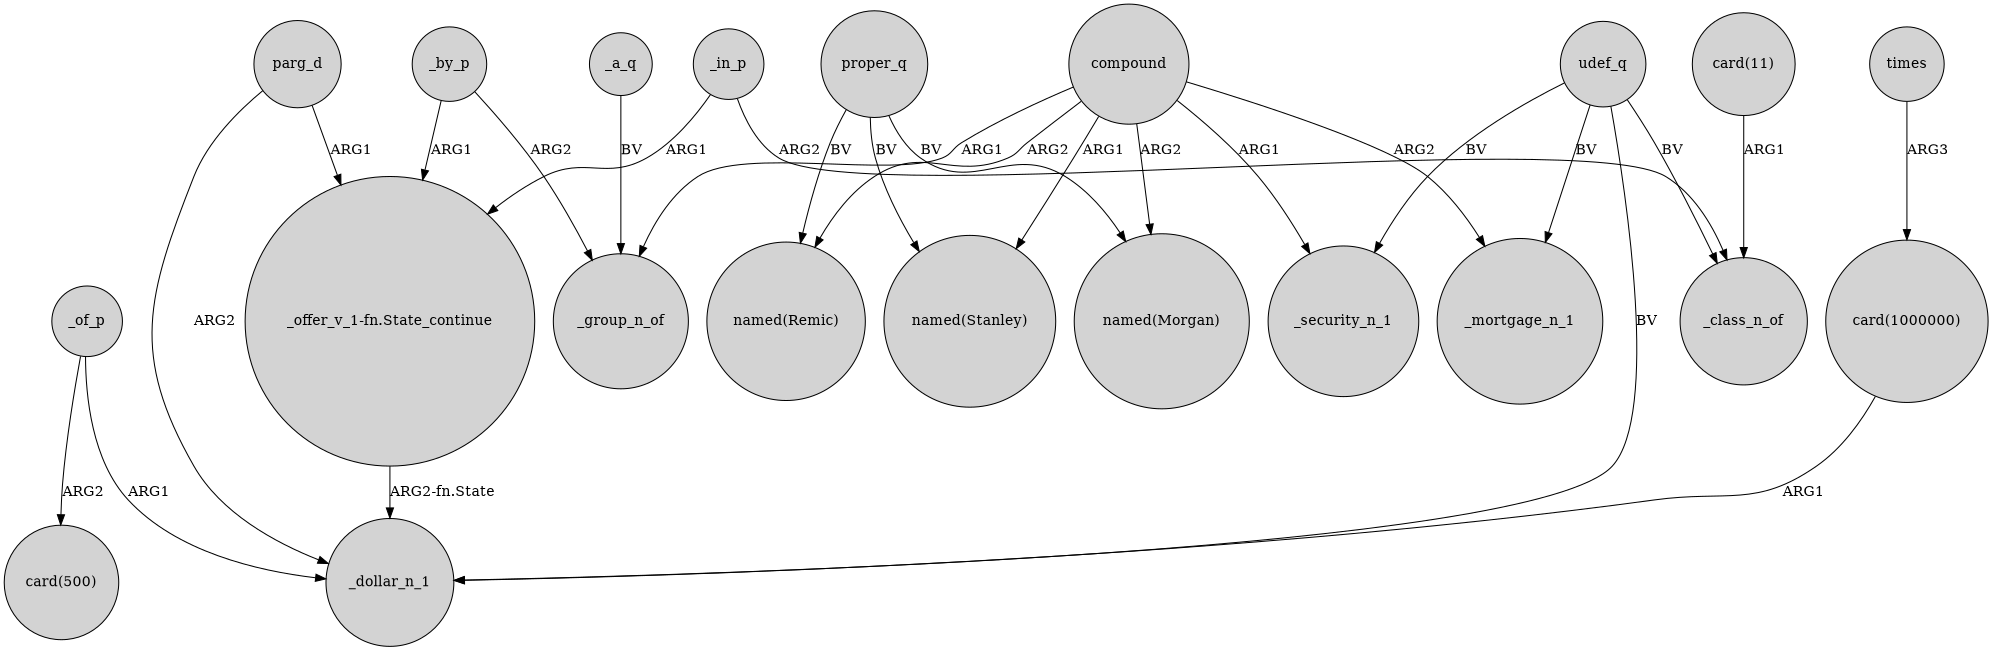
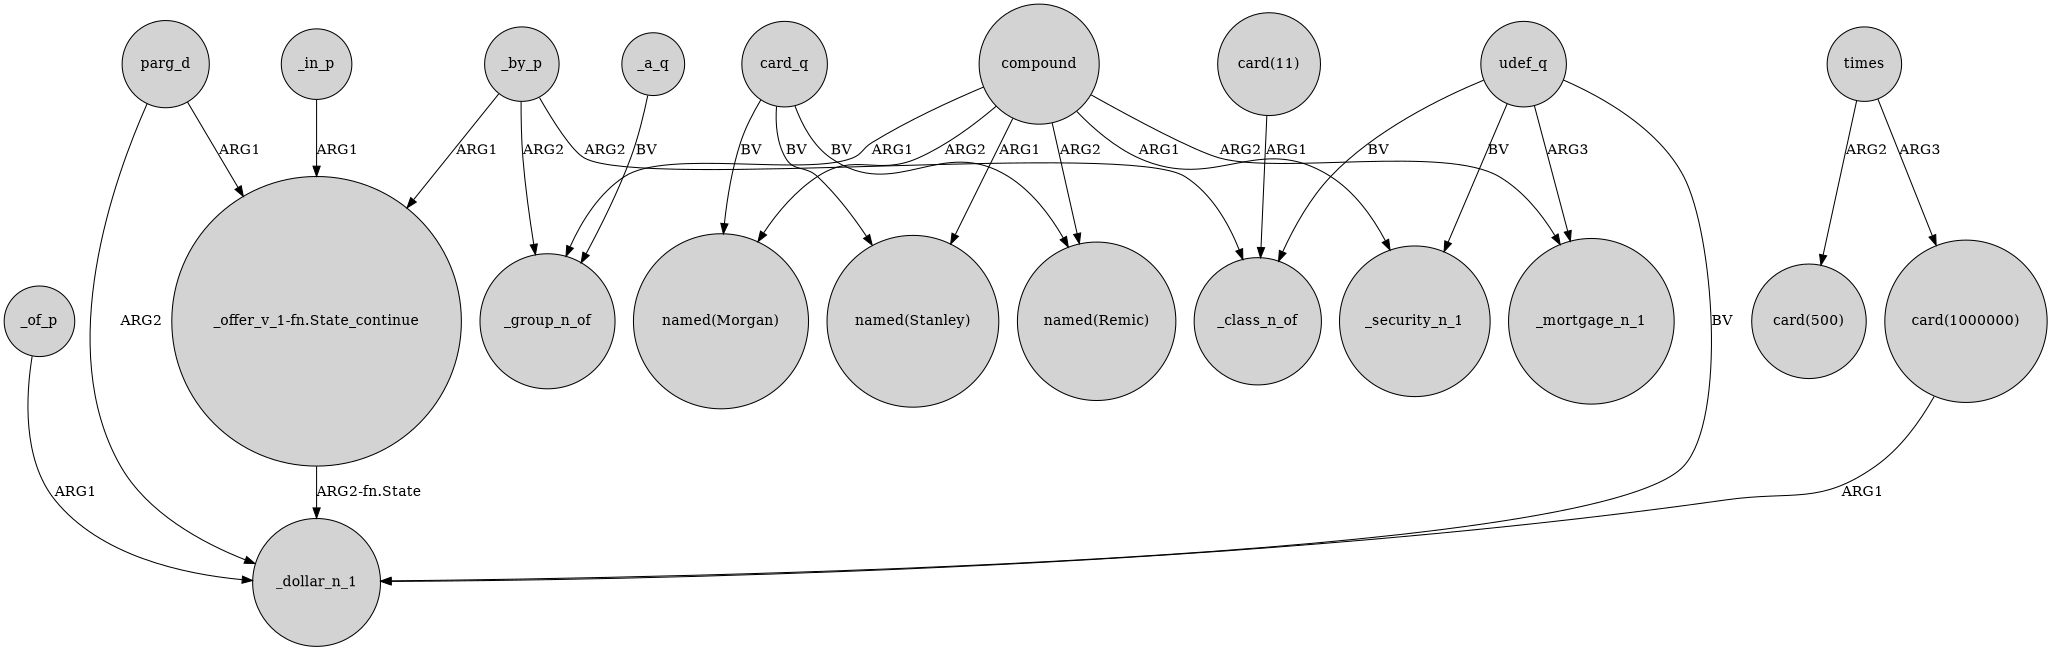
(874, 64) -> (785, 64)
(1586, 150) -> (1568, 150)
(1233, 167) -> (1009, 163)
(68, 435) -> (1840, 178)
